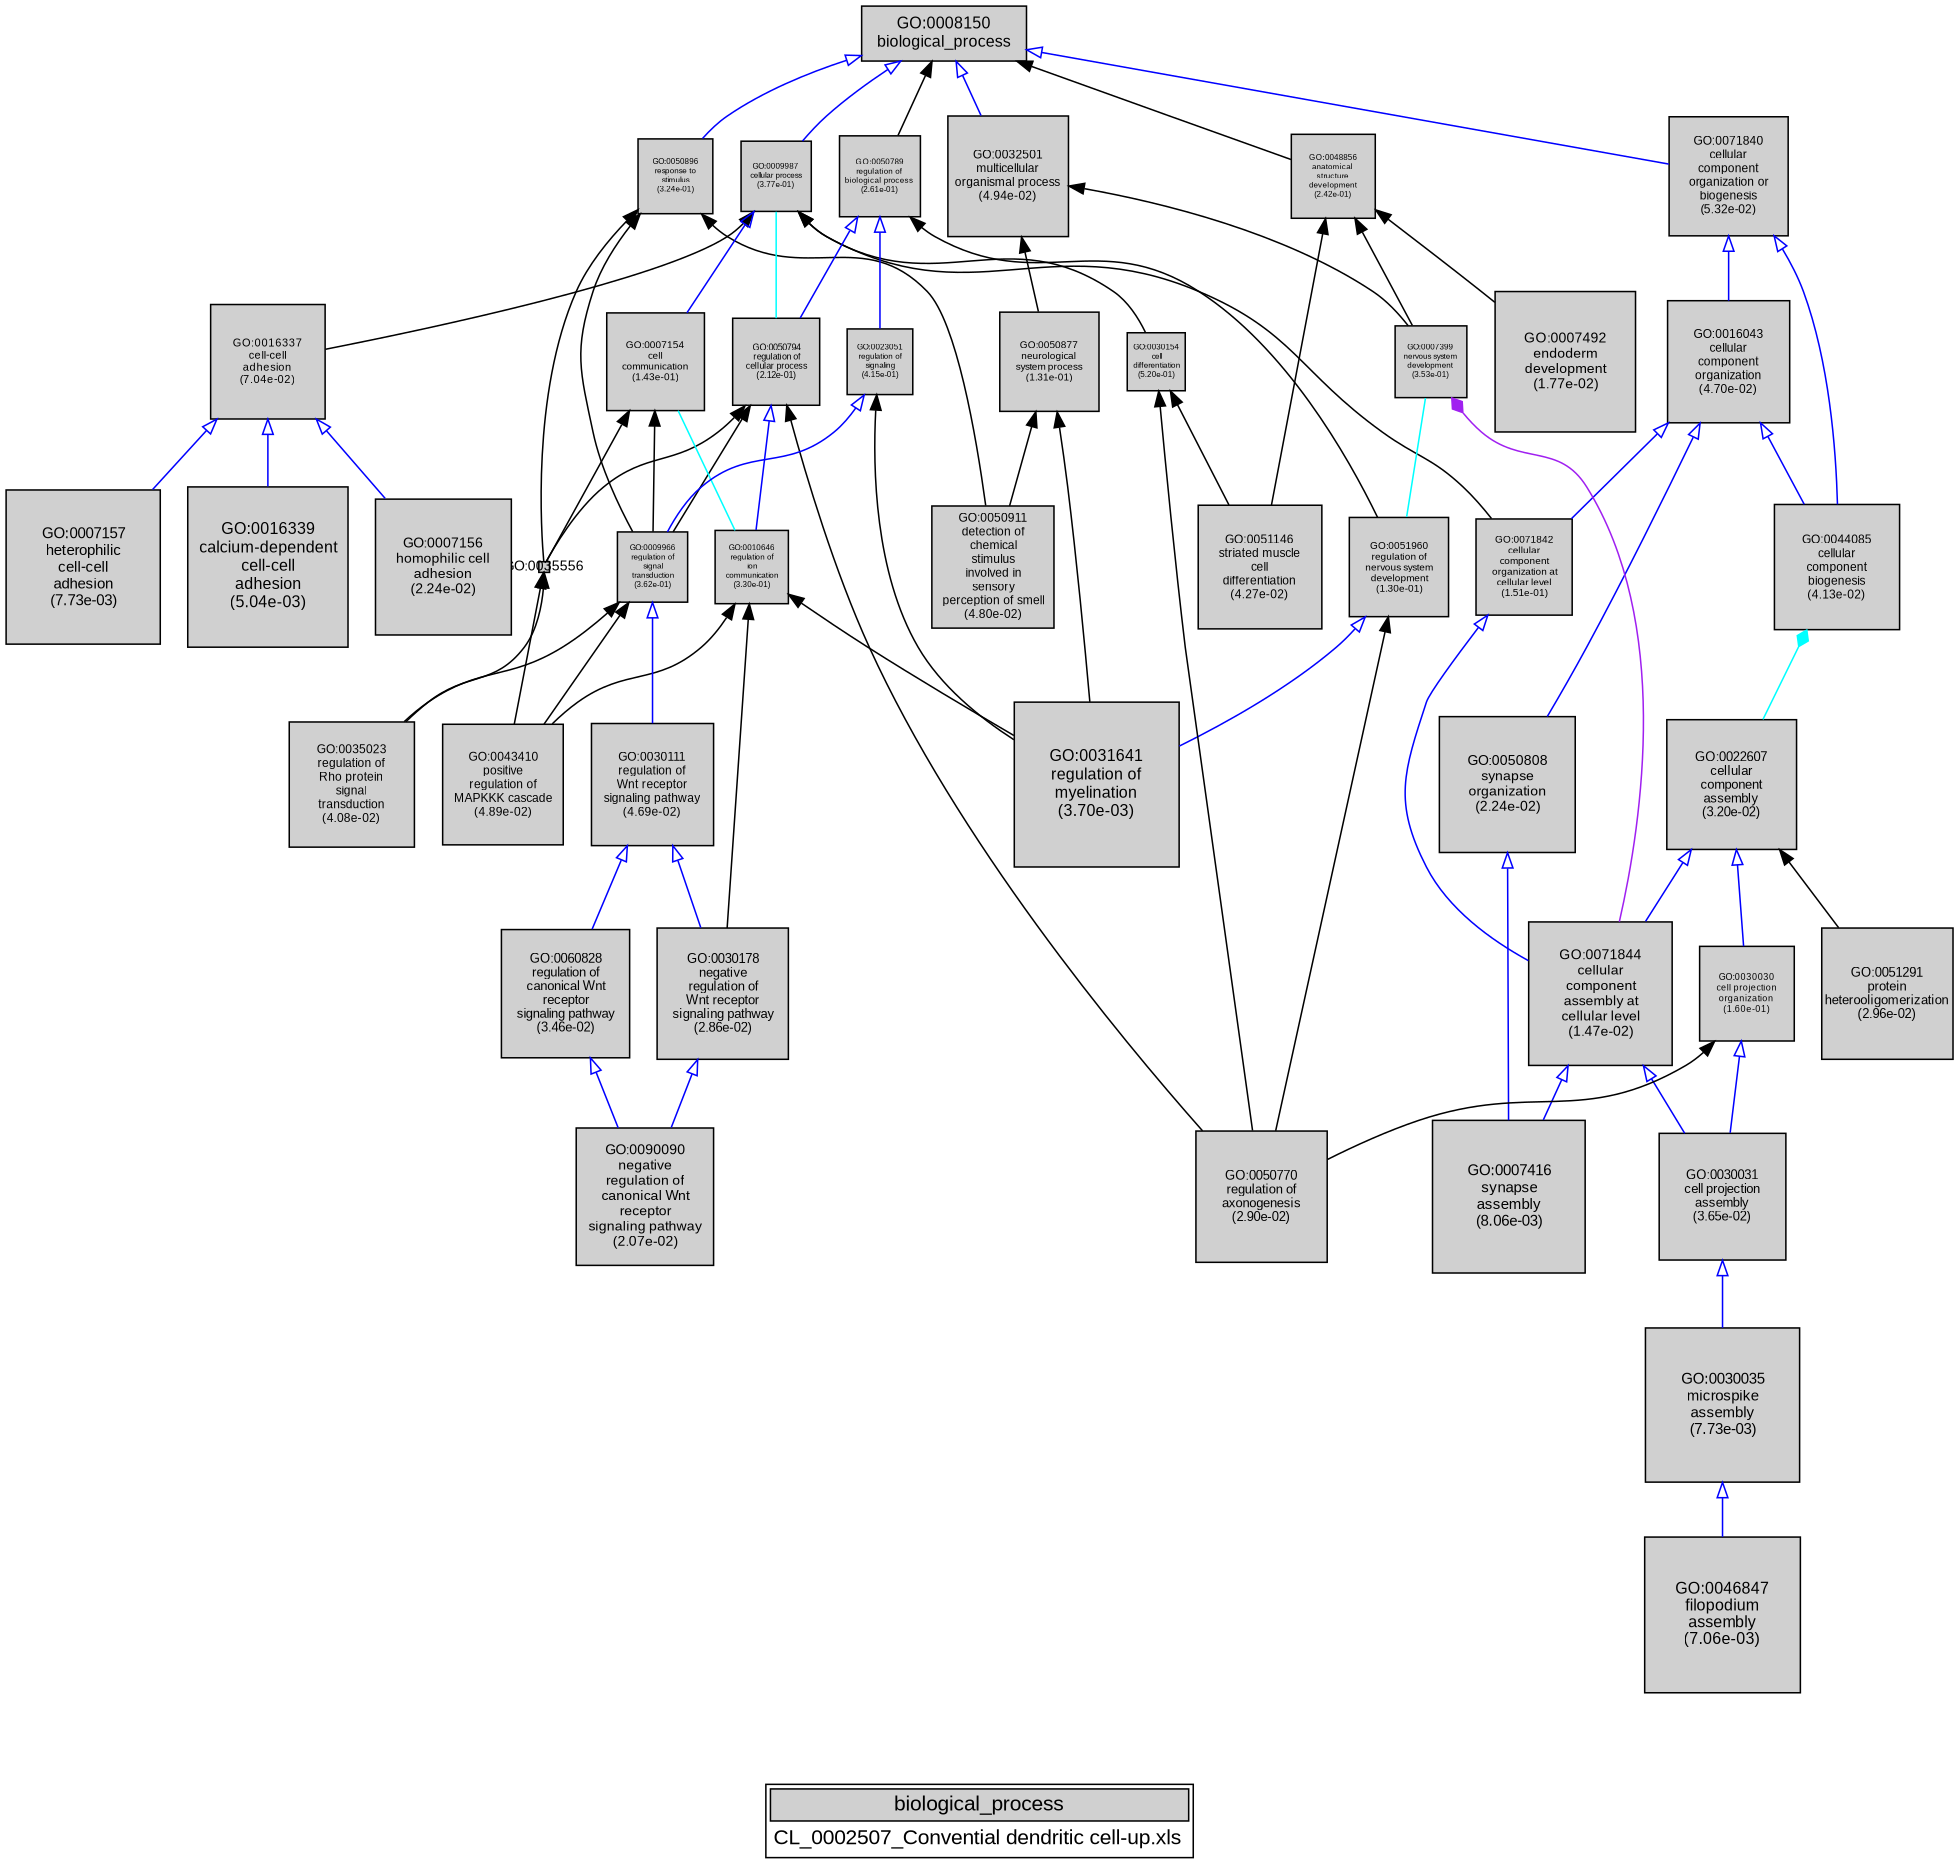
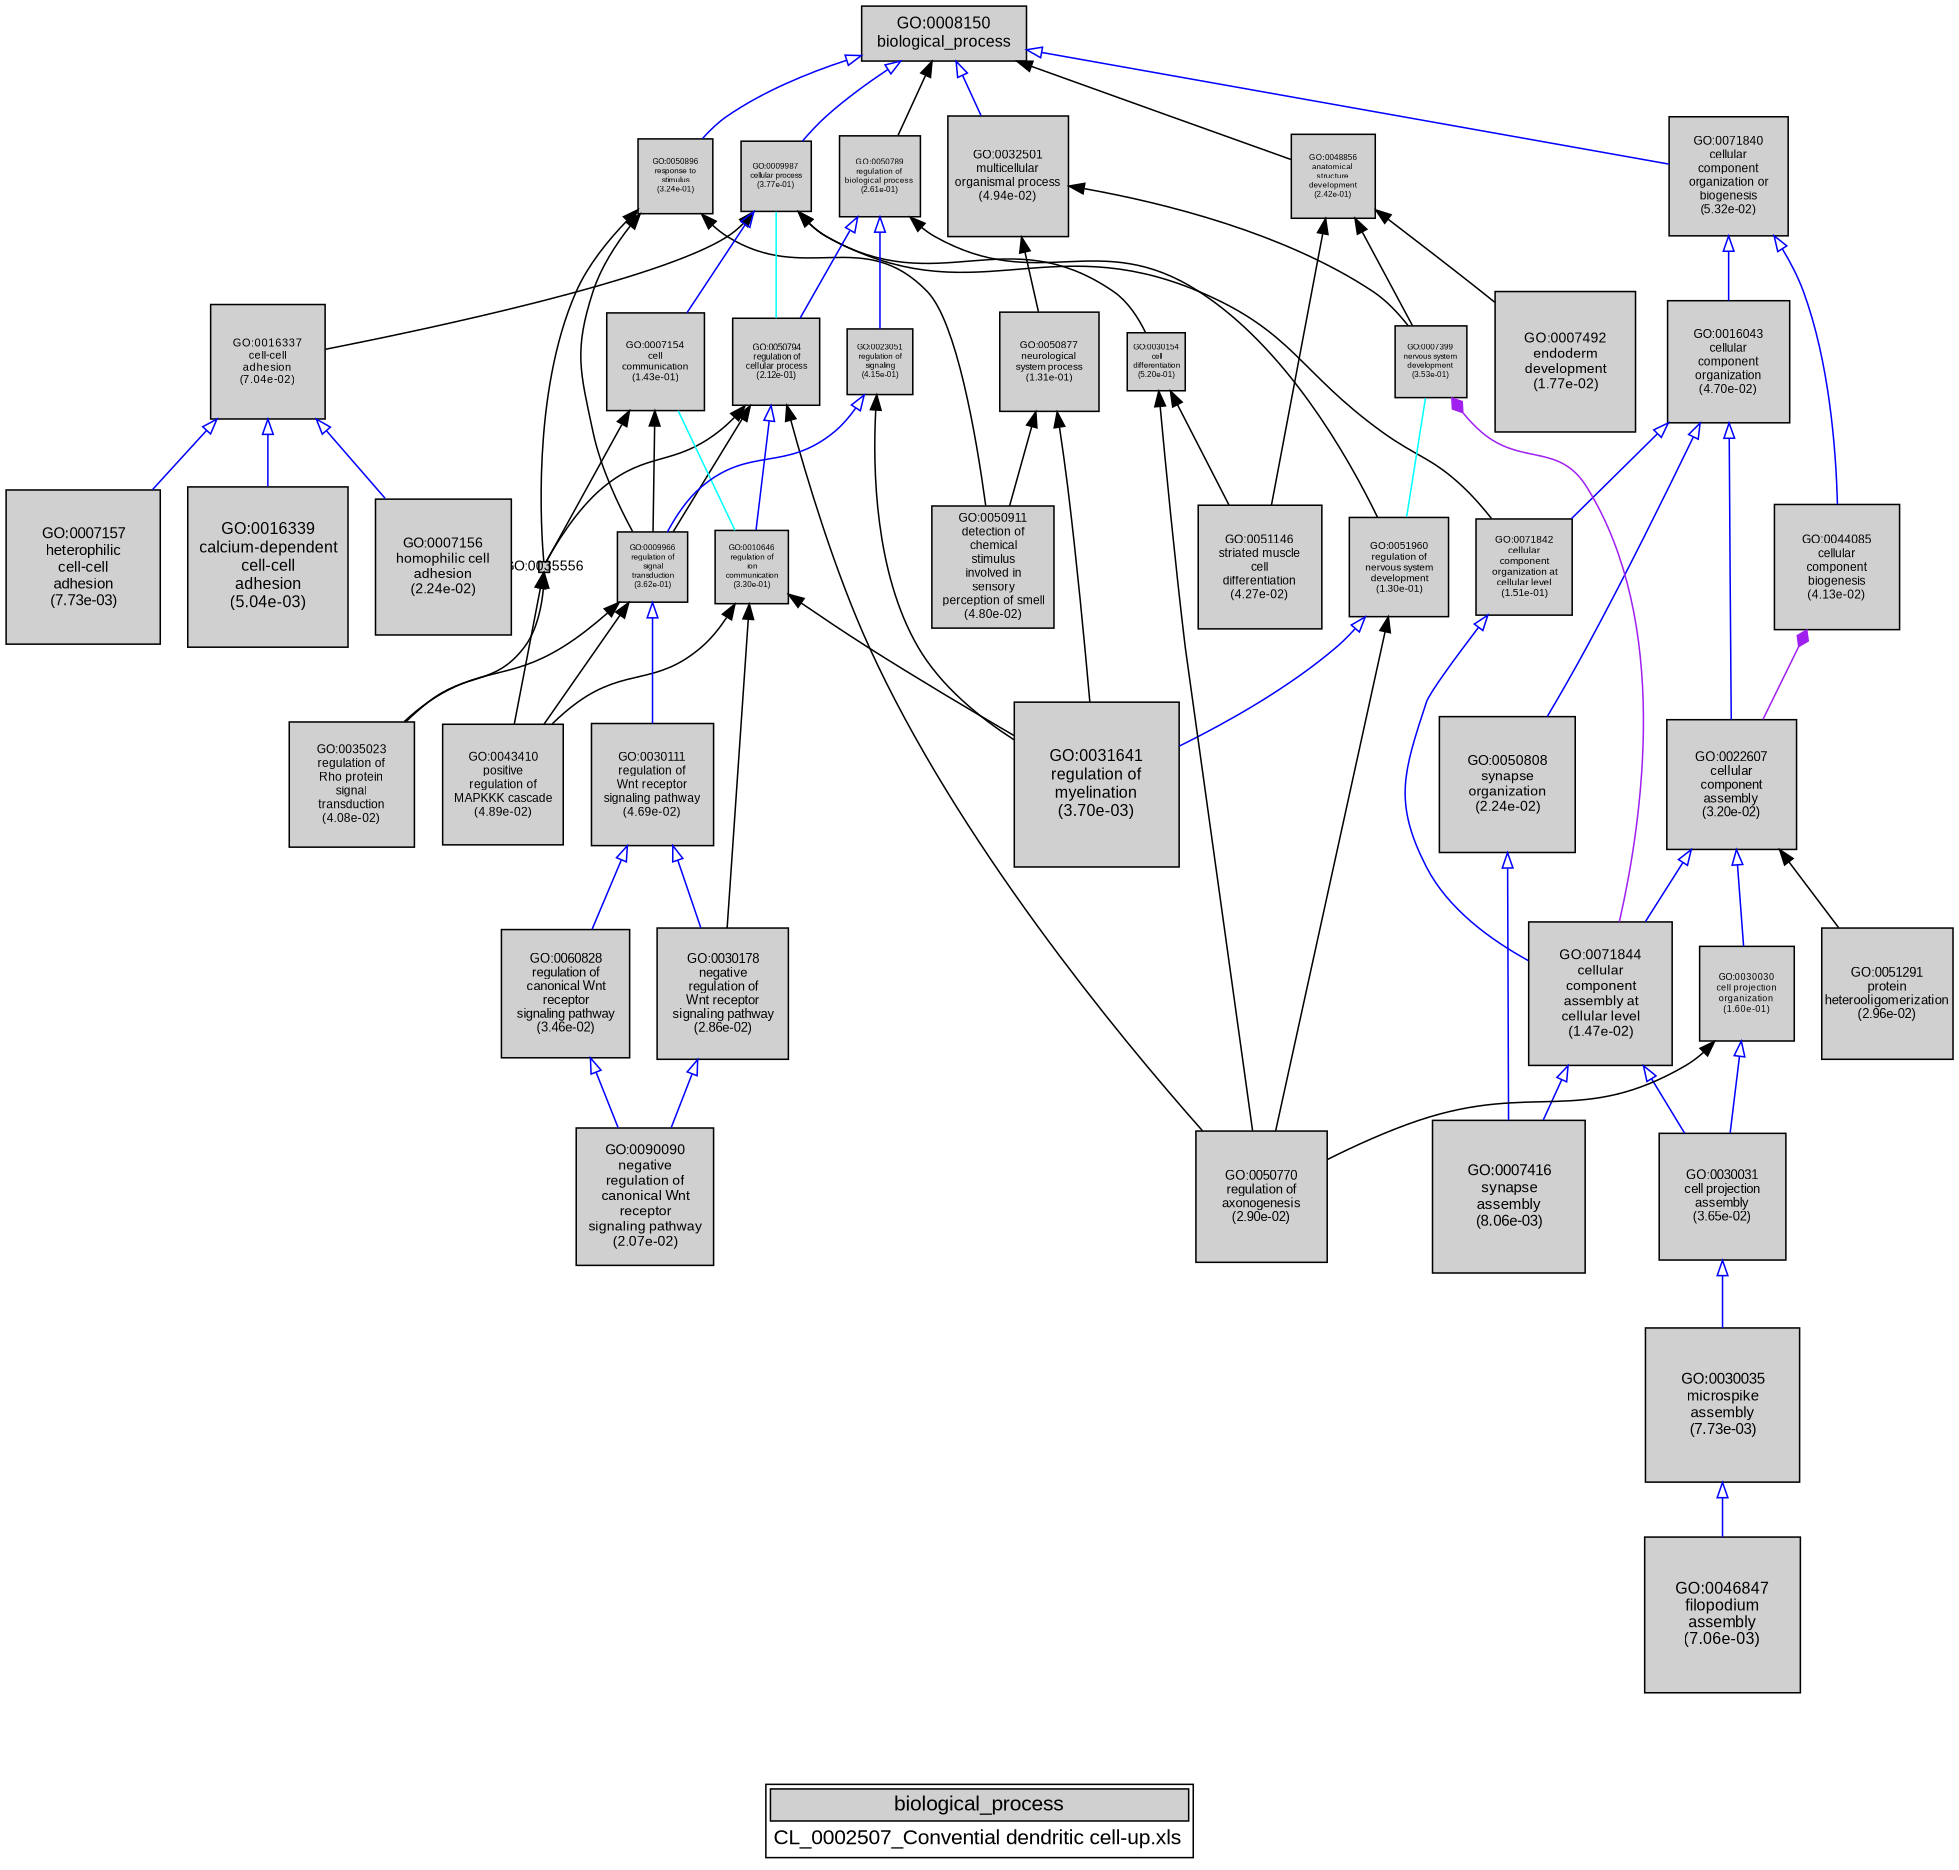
(1786, 470) -> (1730, 579)
(1781, 683) -> (1781, 683)
